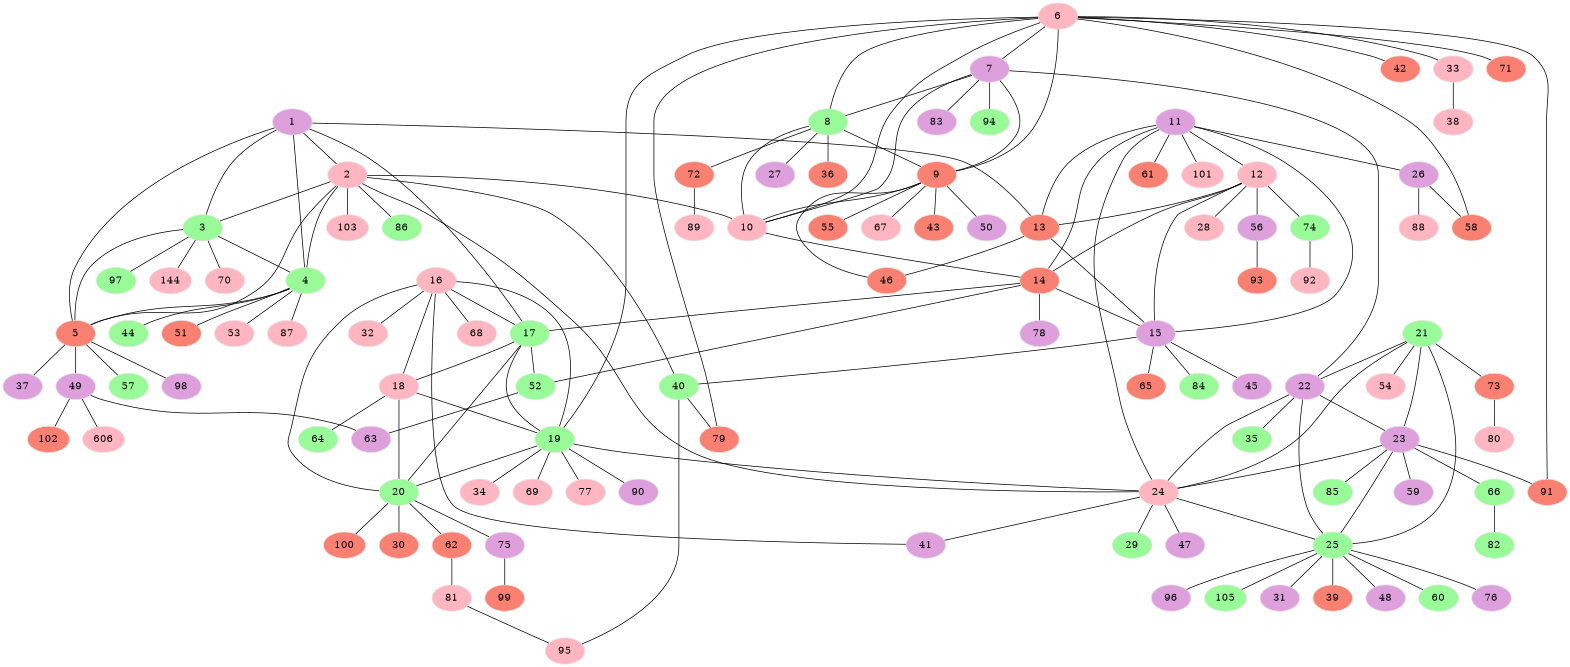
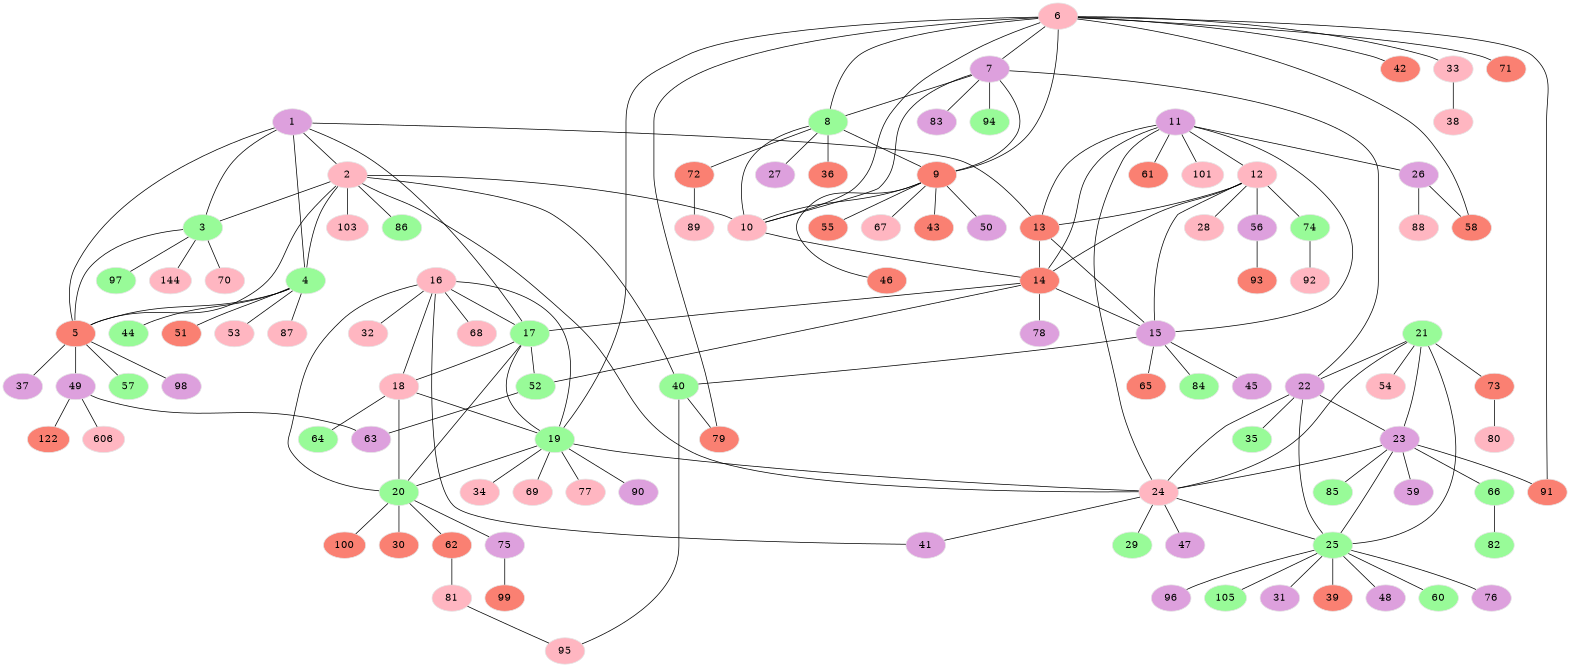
(254, 254) -> none
(965, 258) -> (1040, 254)
(48, 439) -> (48, 439)
